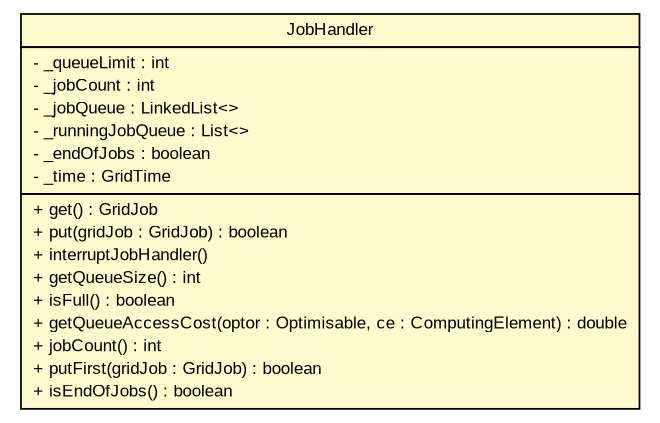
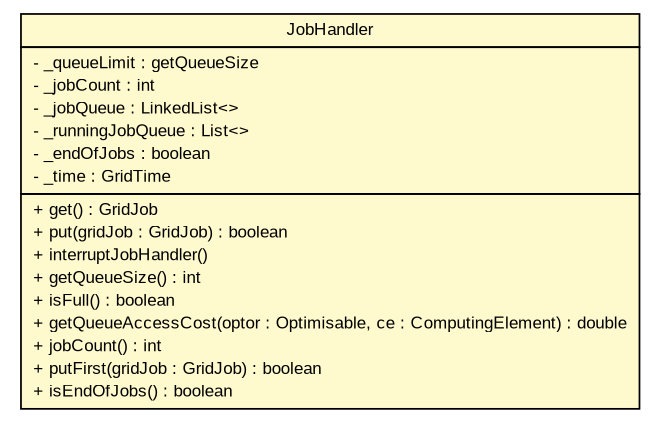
(102, 63) -> (147, 63)
